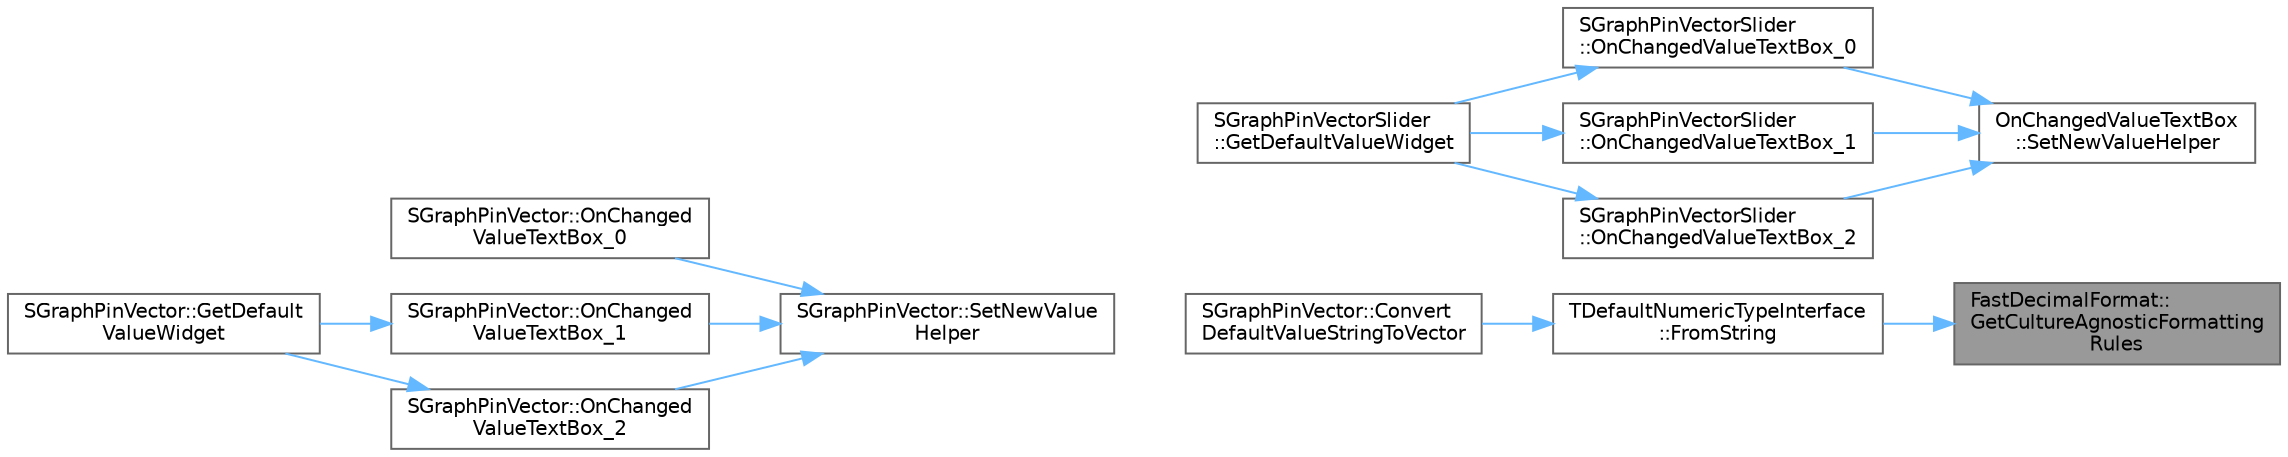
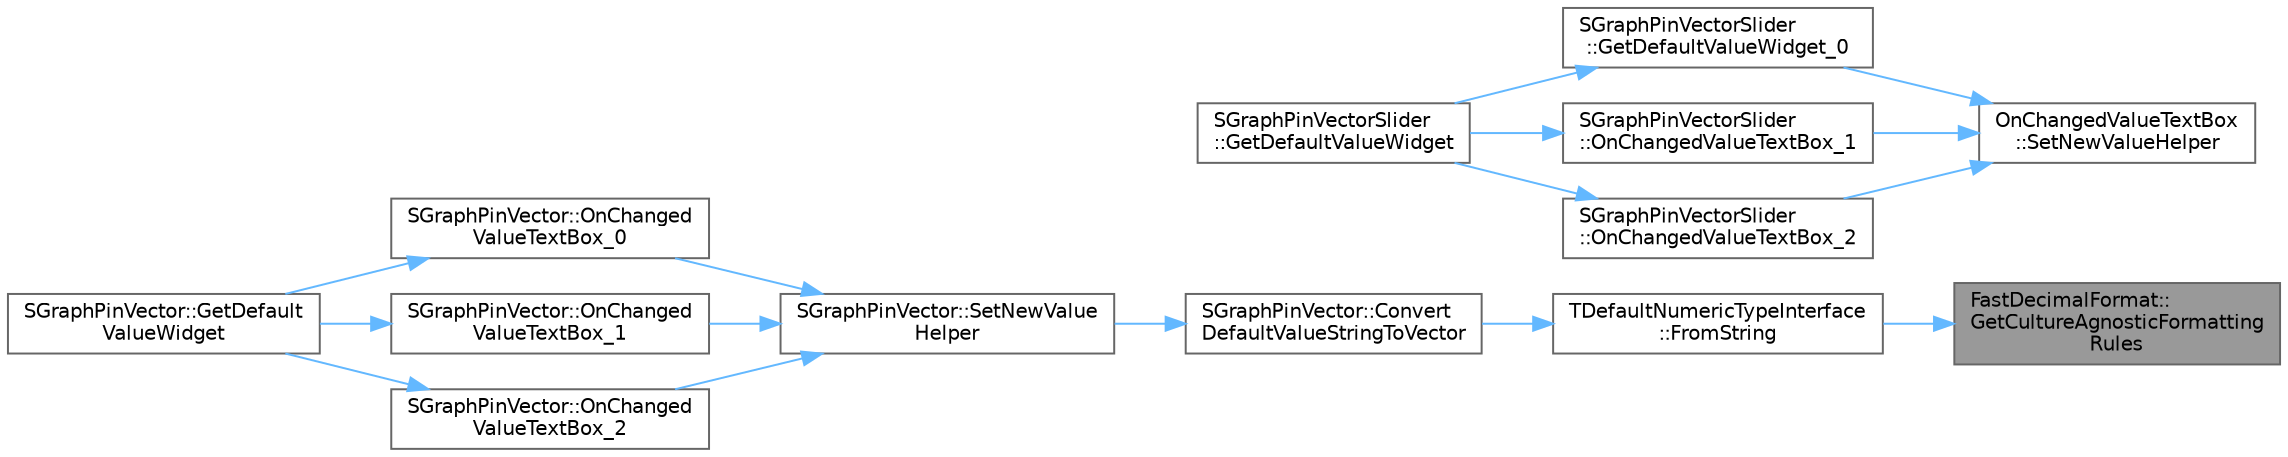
(1718, 38) -> (1718, 38)
none -> (347, 279)
none -> (1140, 324)
